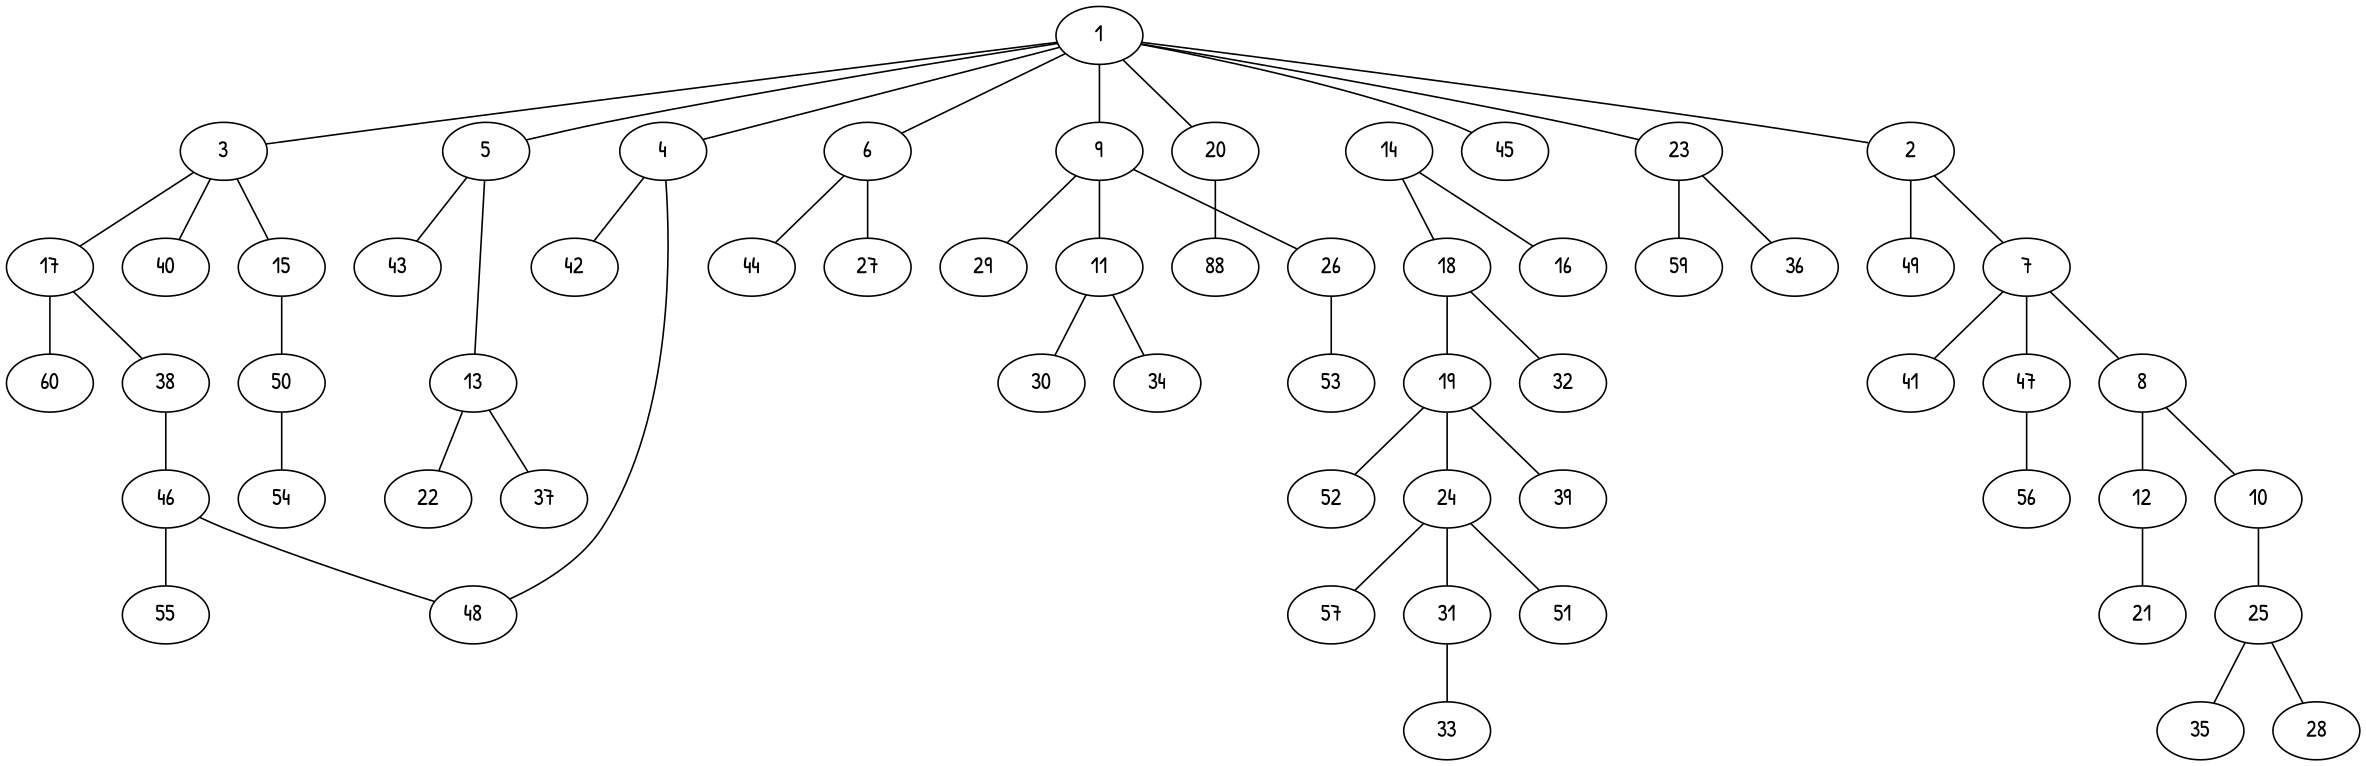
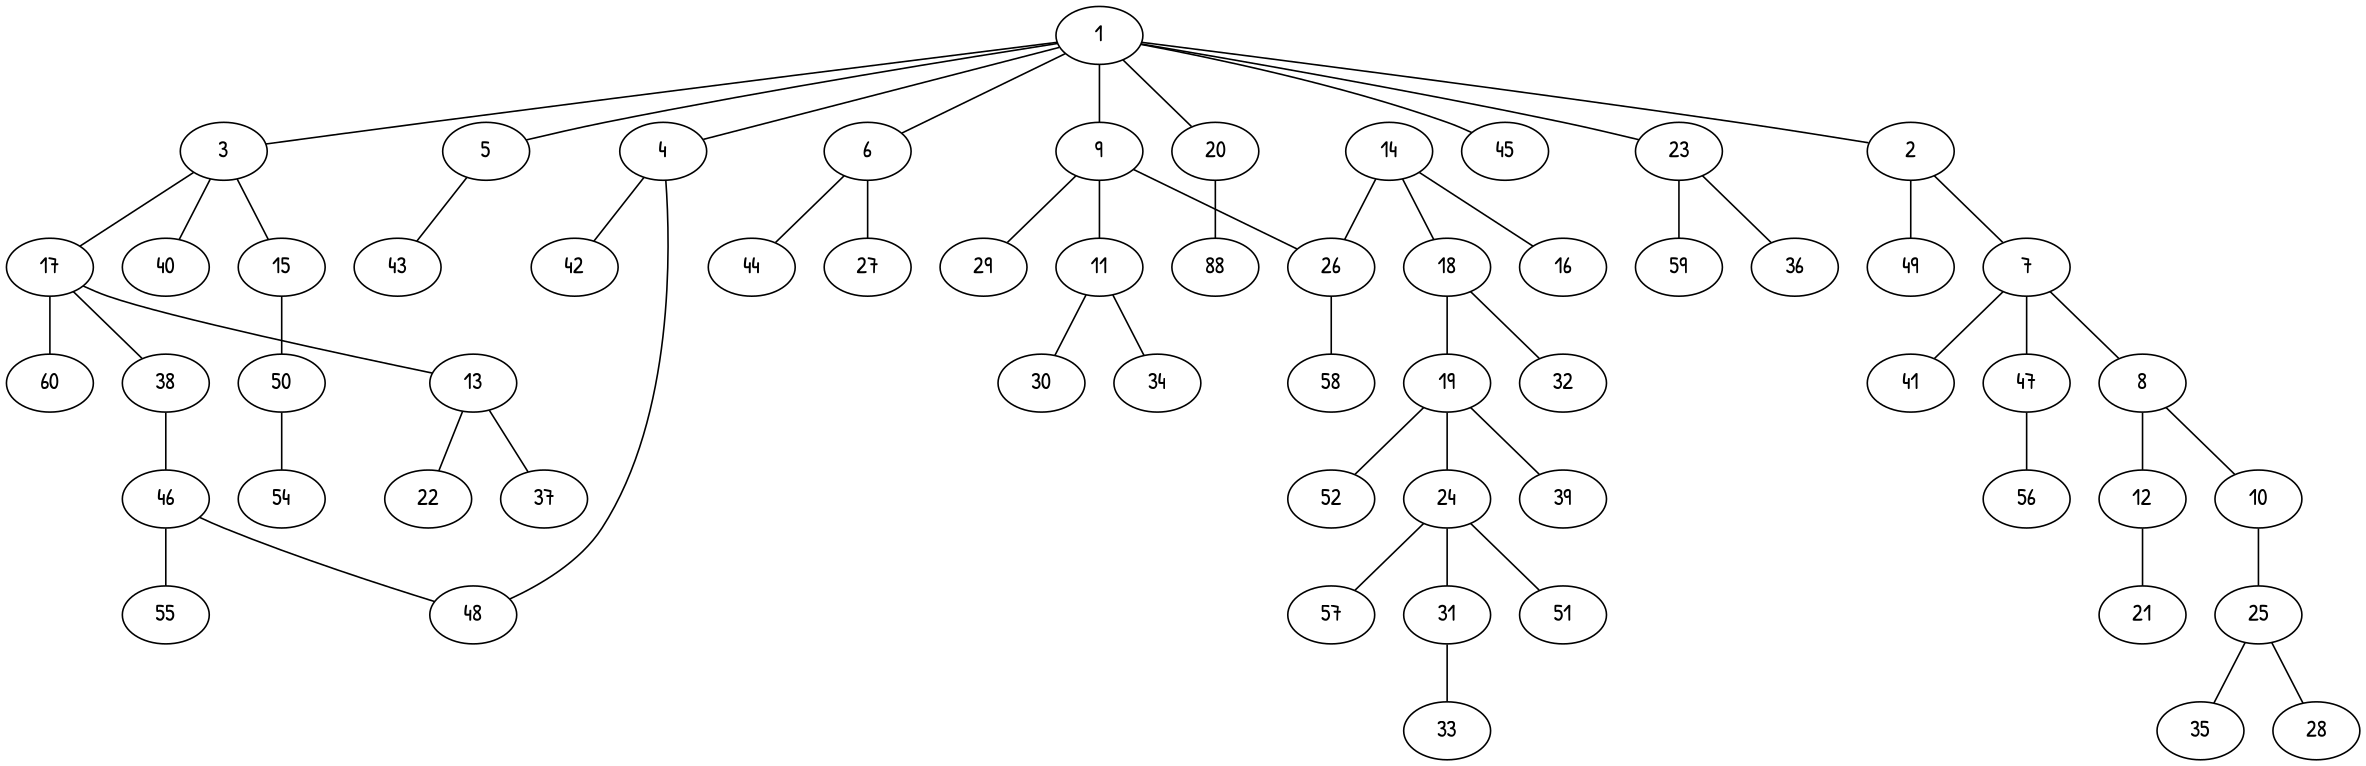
none -> (1360, 209)
(480, 267) -> (256, 335)
(1331, 383) -> (1331, 383)
